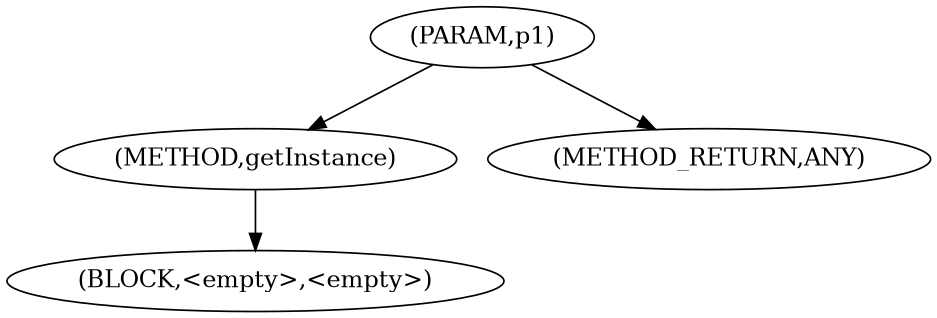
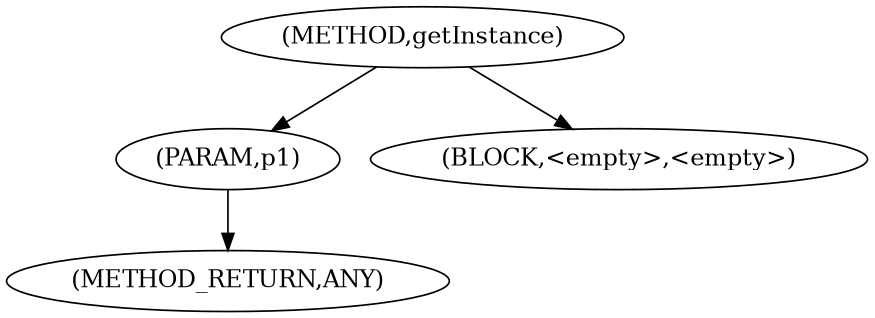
(378, 93) -> (331, 94)
